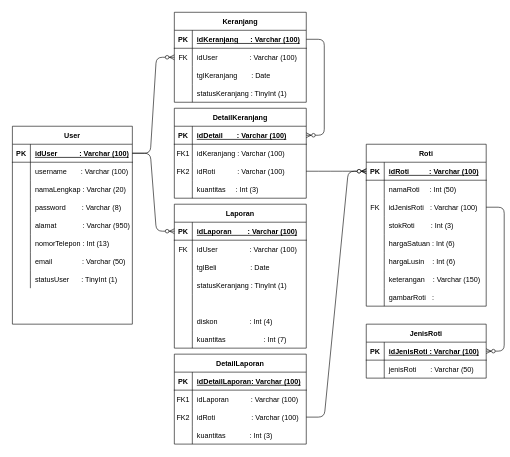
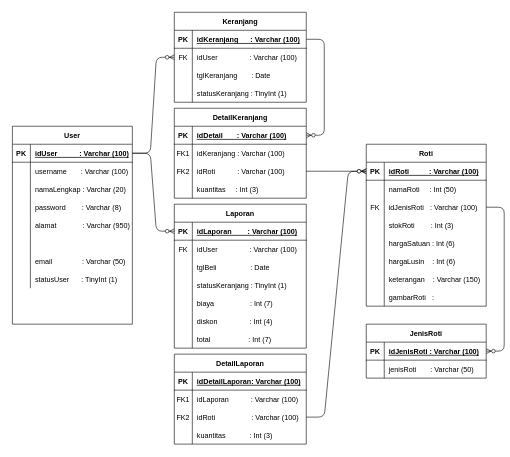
(81, 243) -> none
none -> (249, 303)
(259, 340) -> (251, 340)
